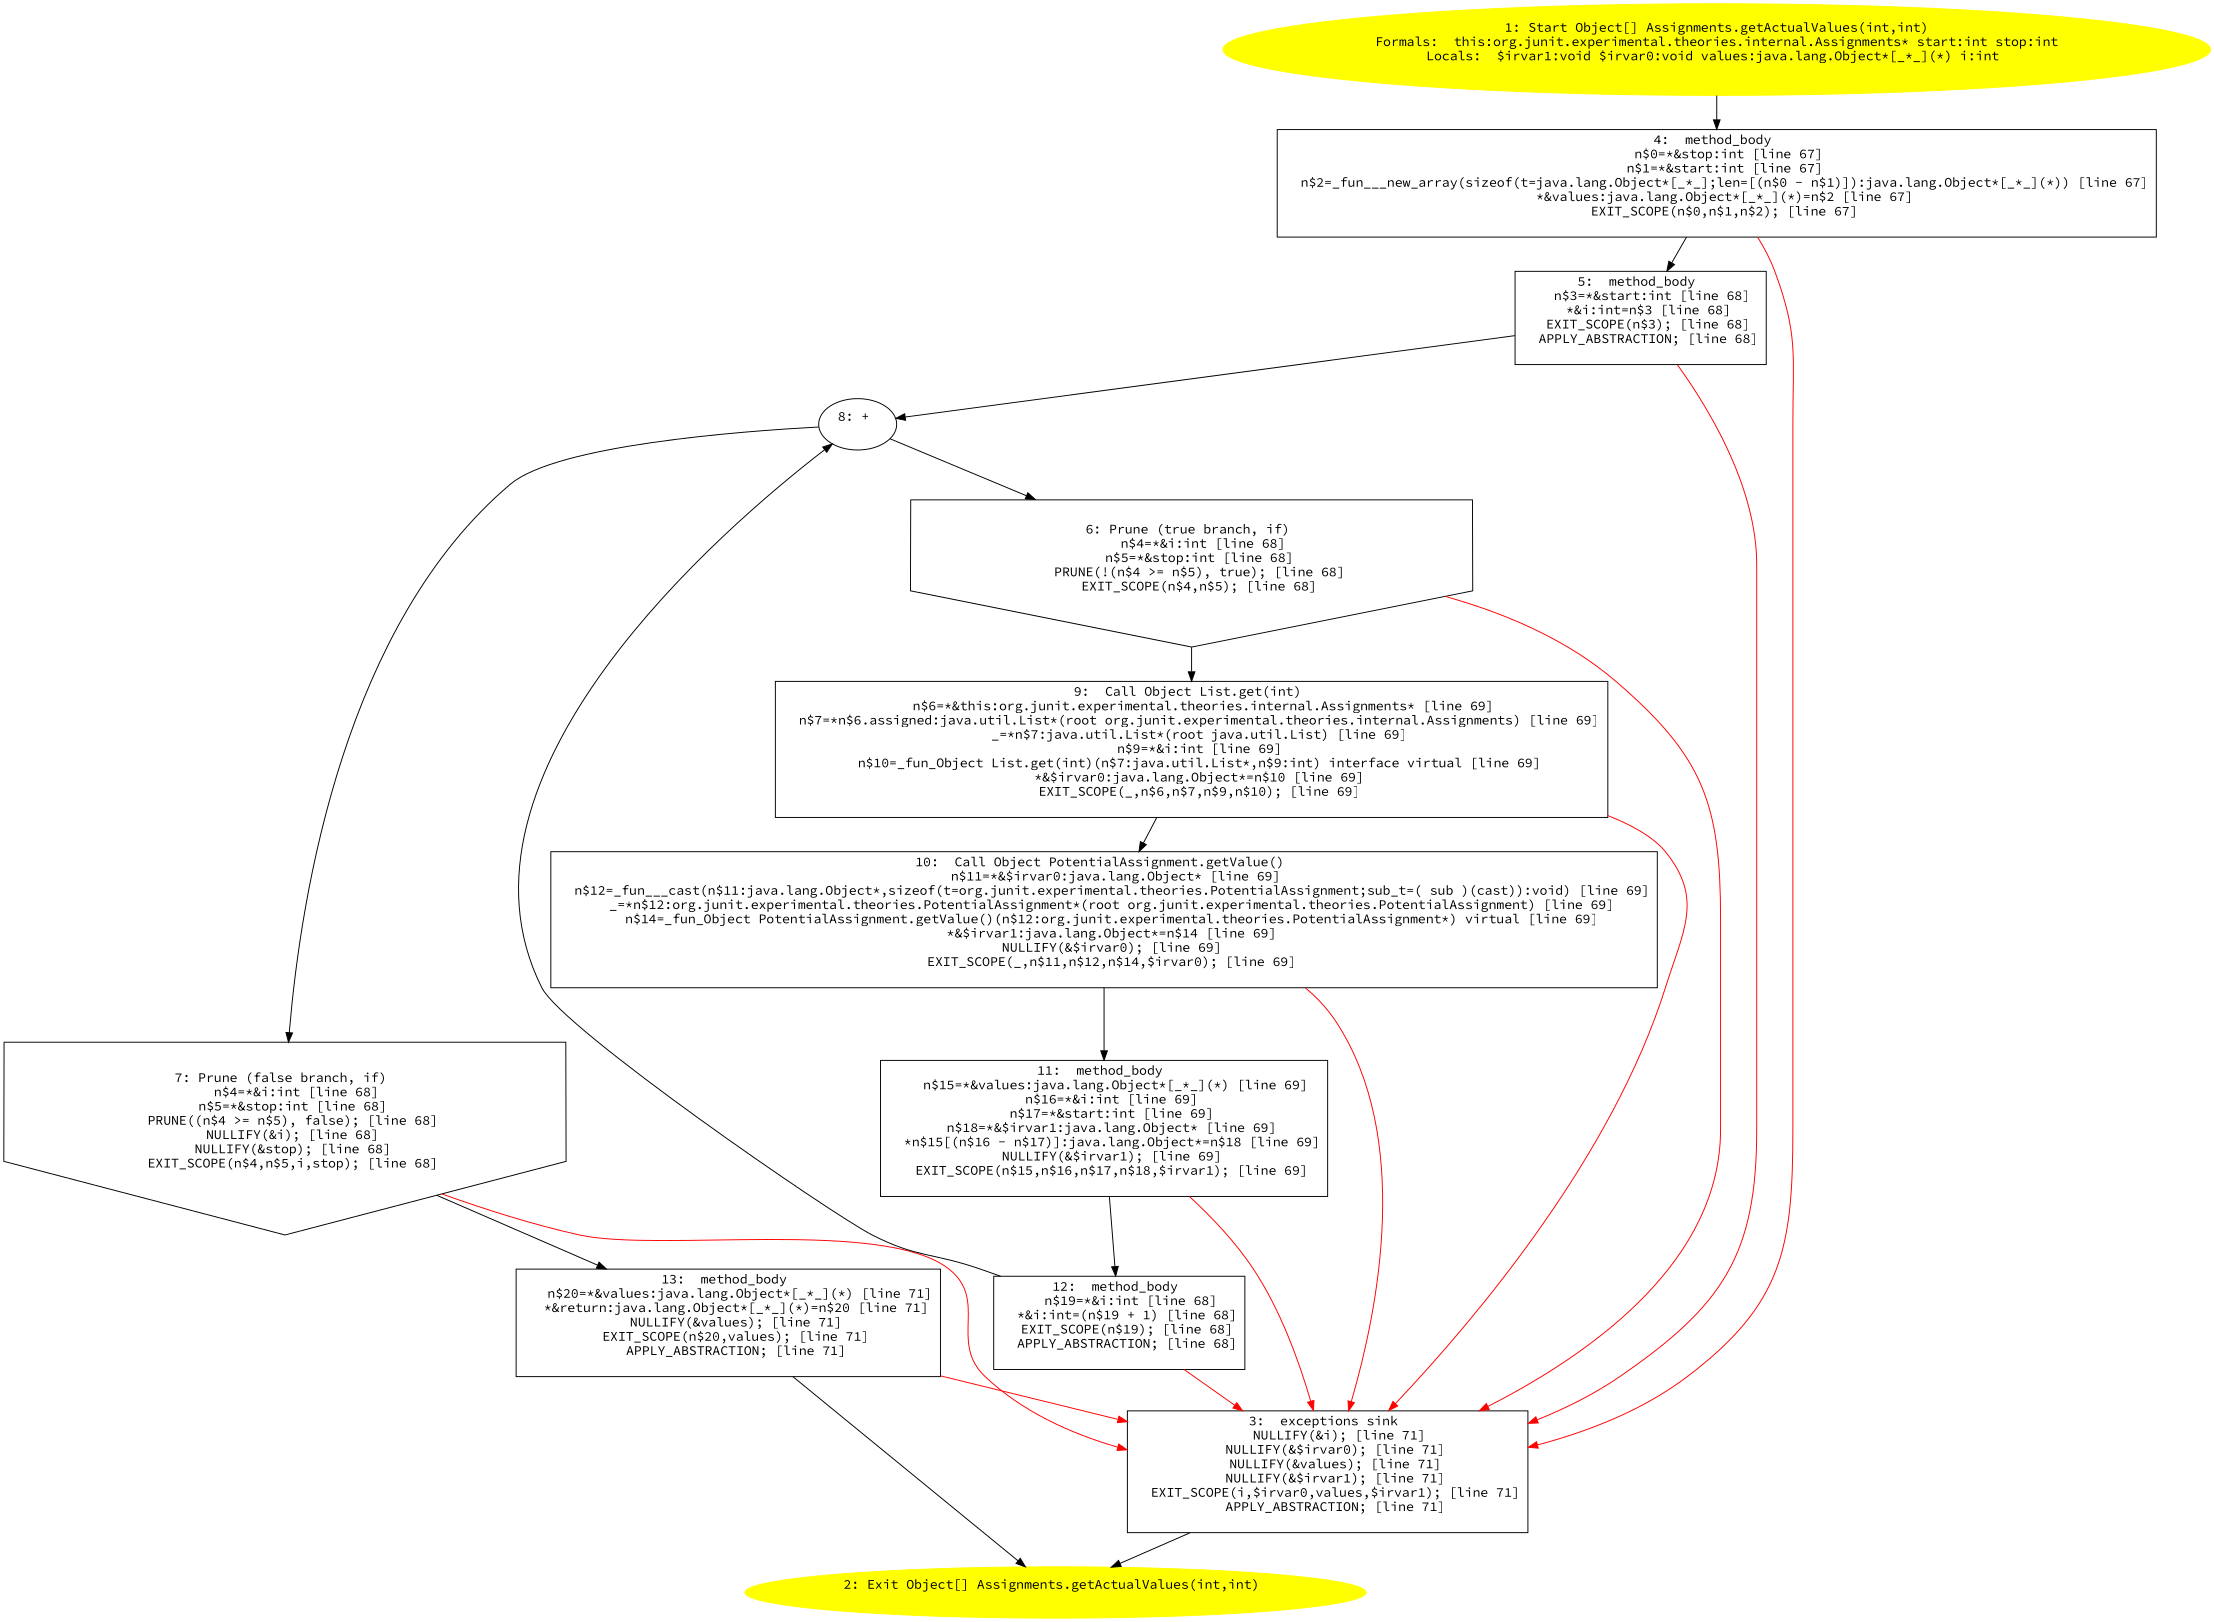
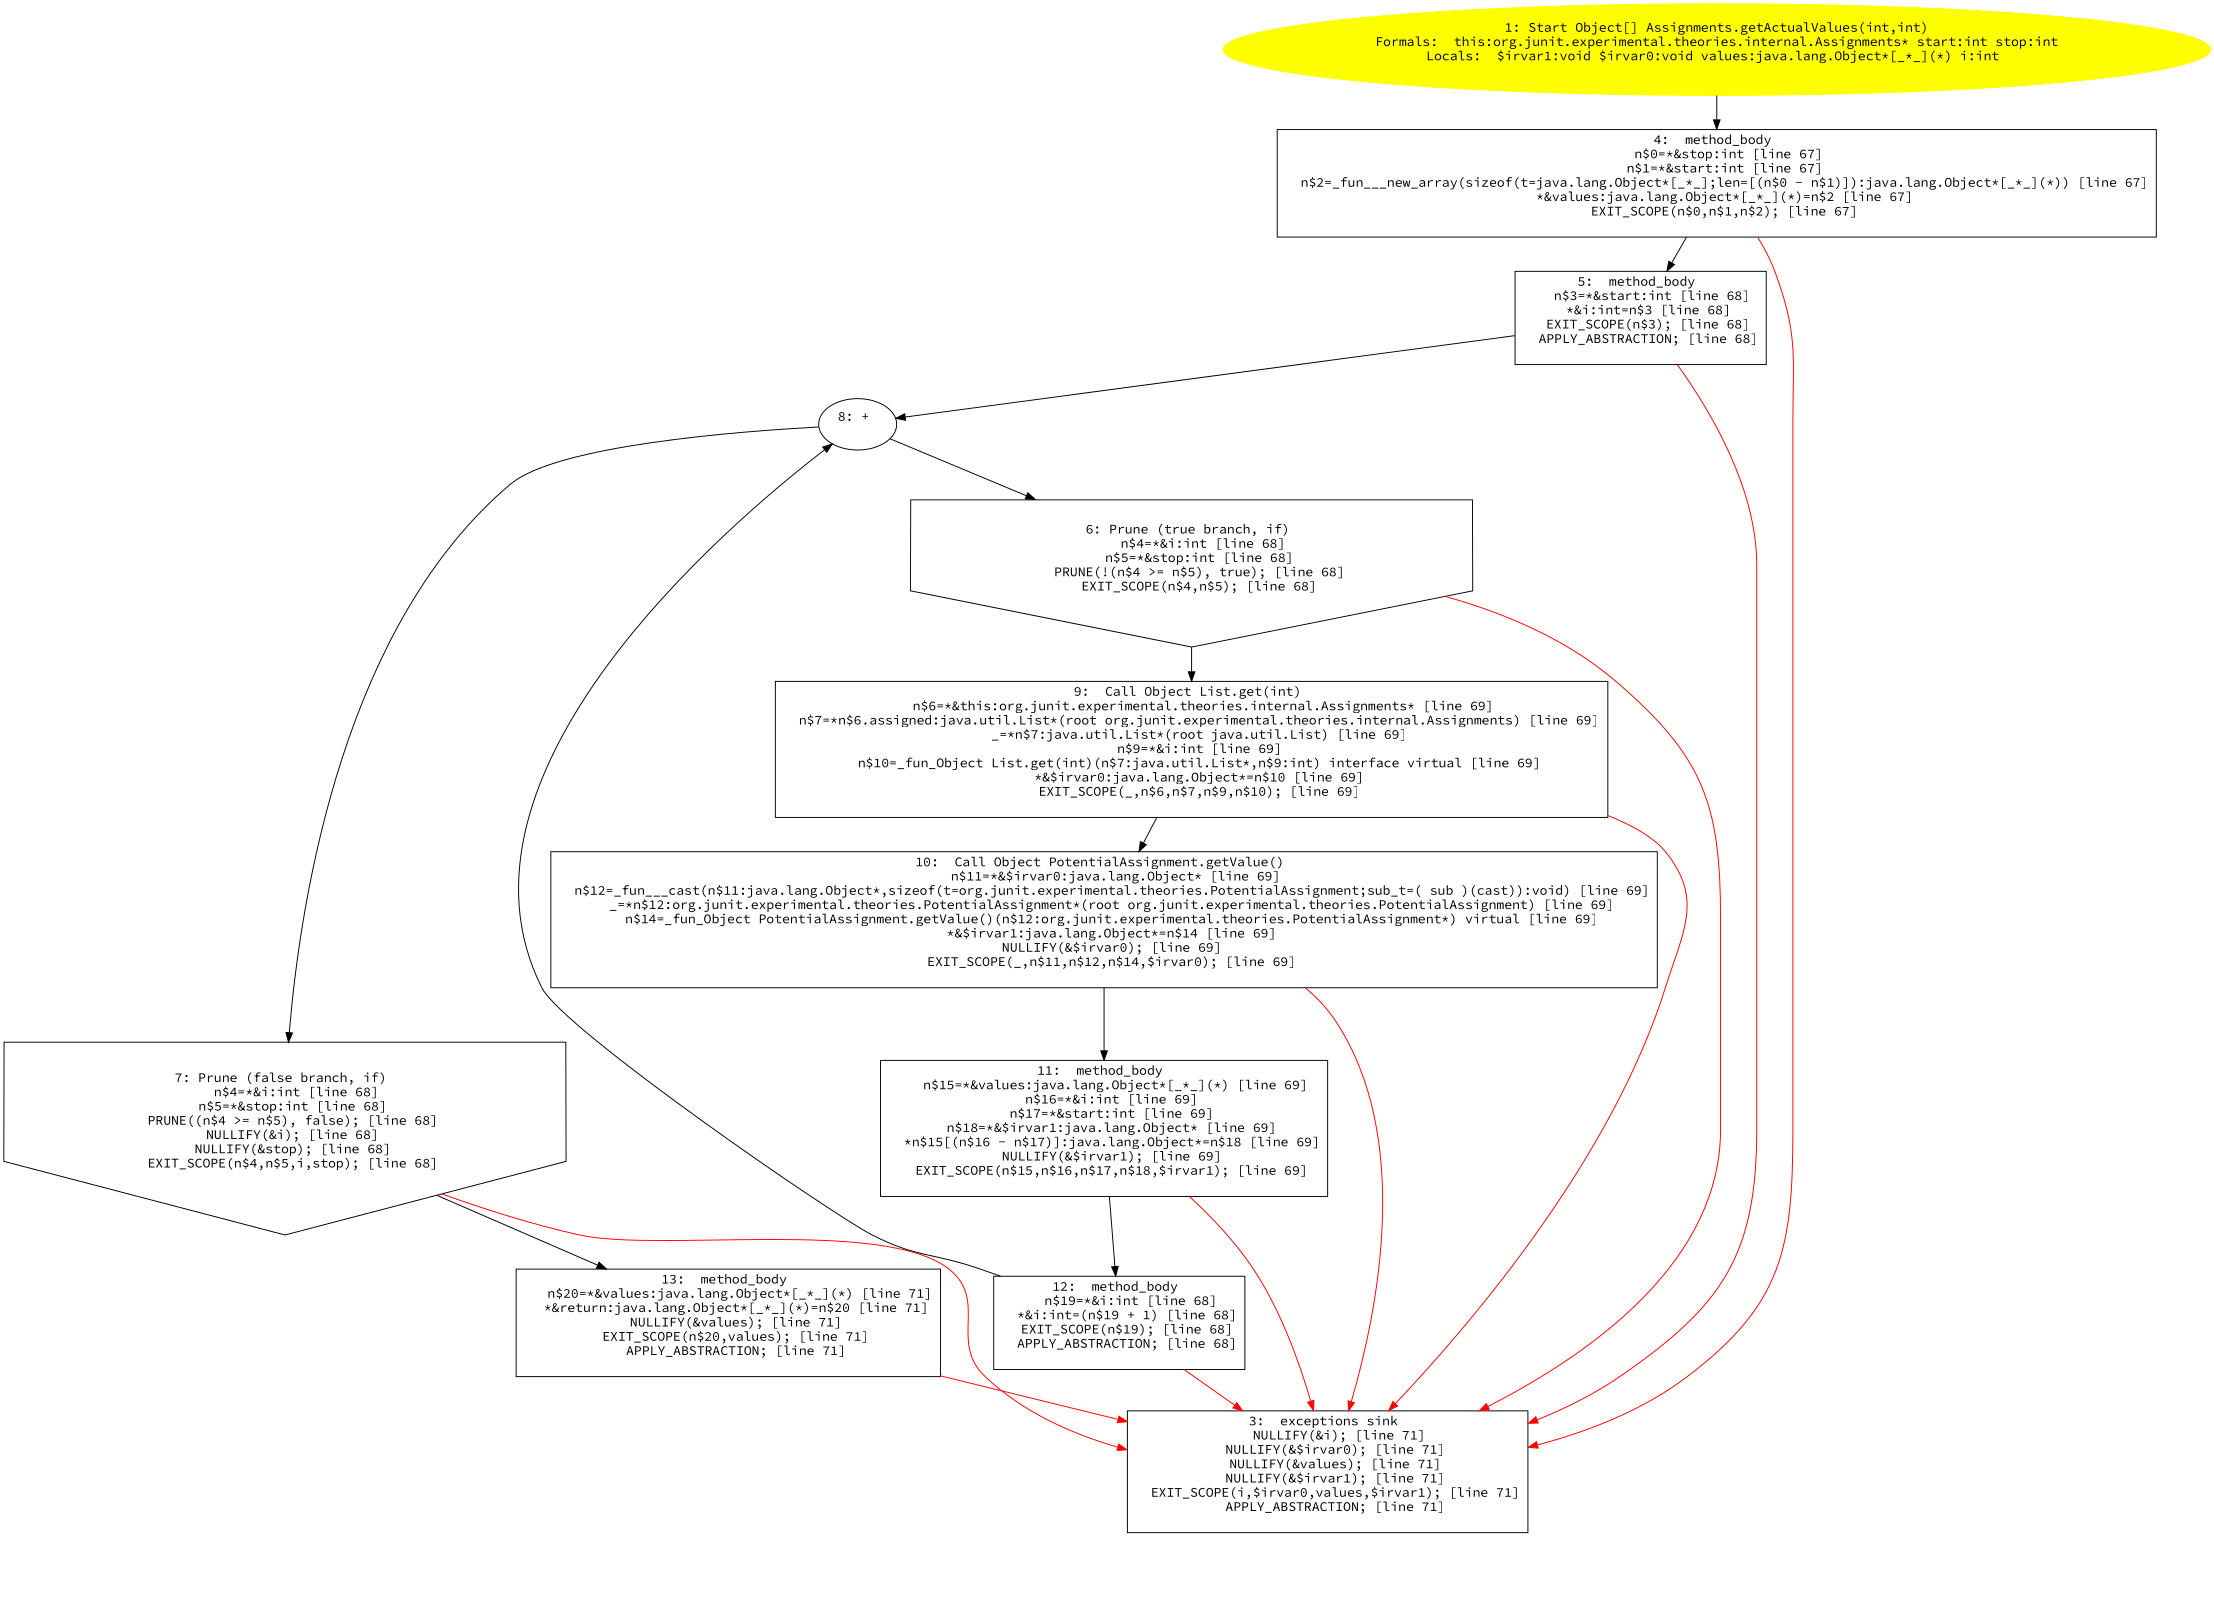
(1056, 1592) -> none
